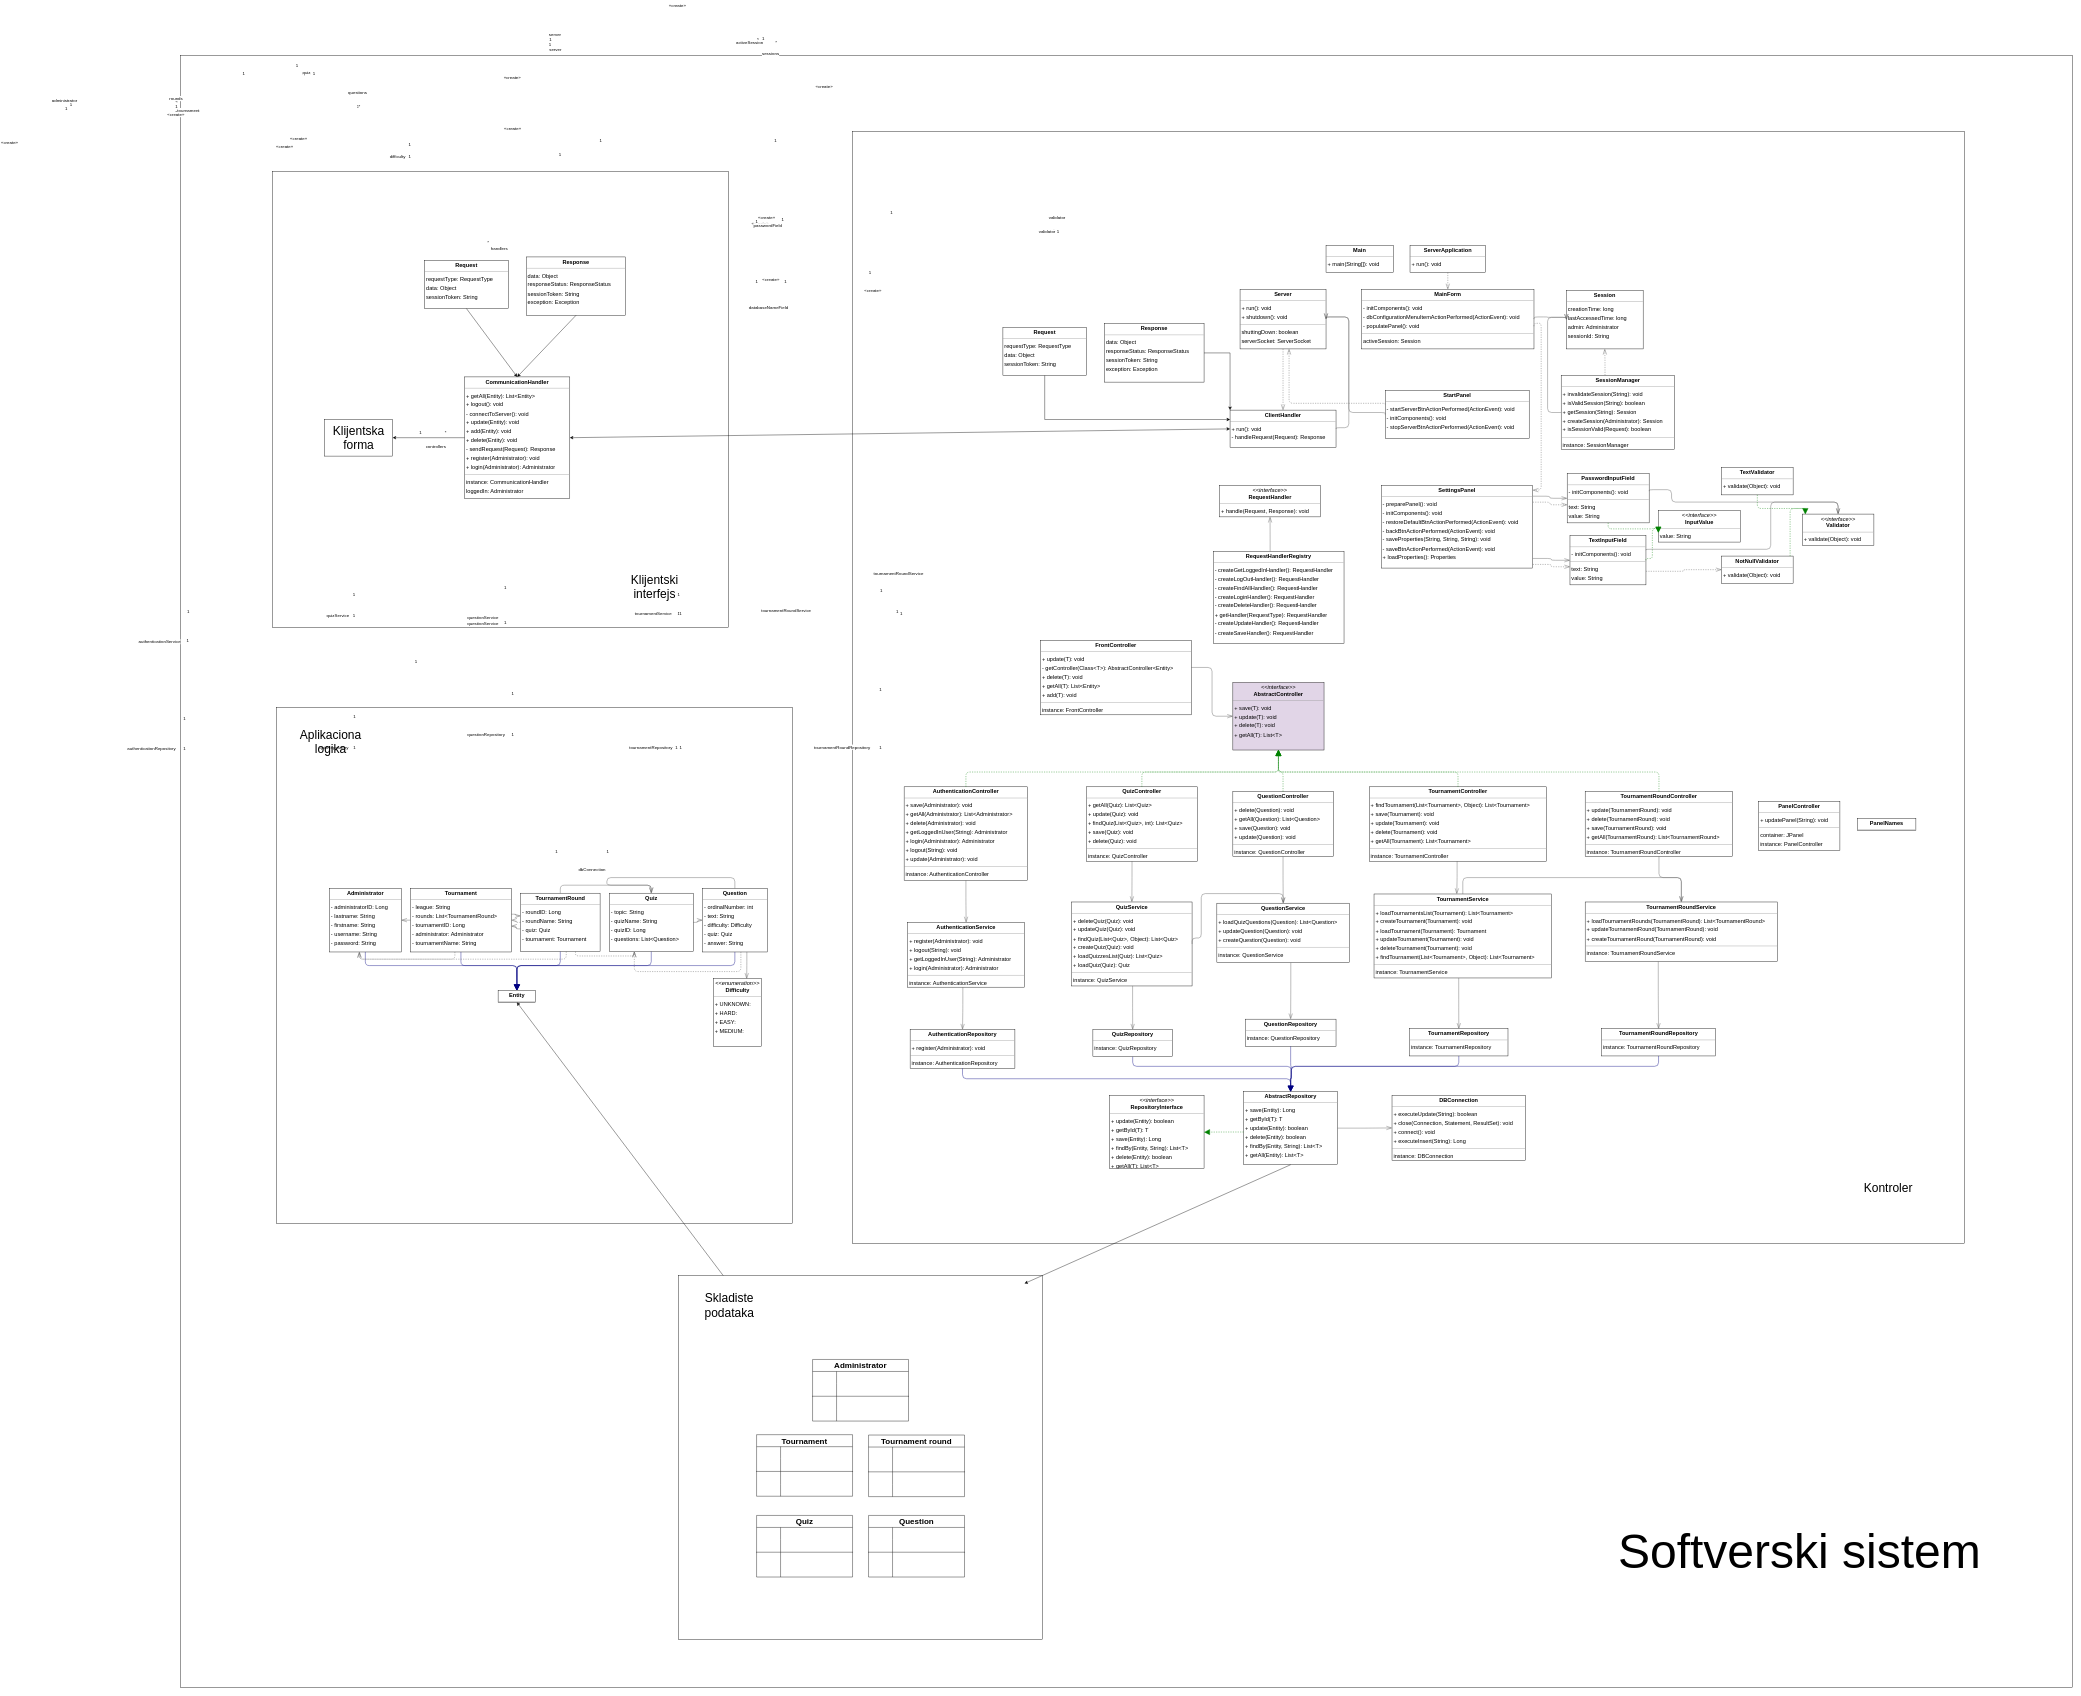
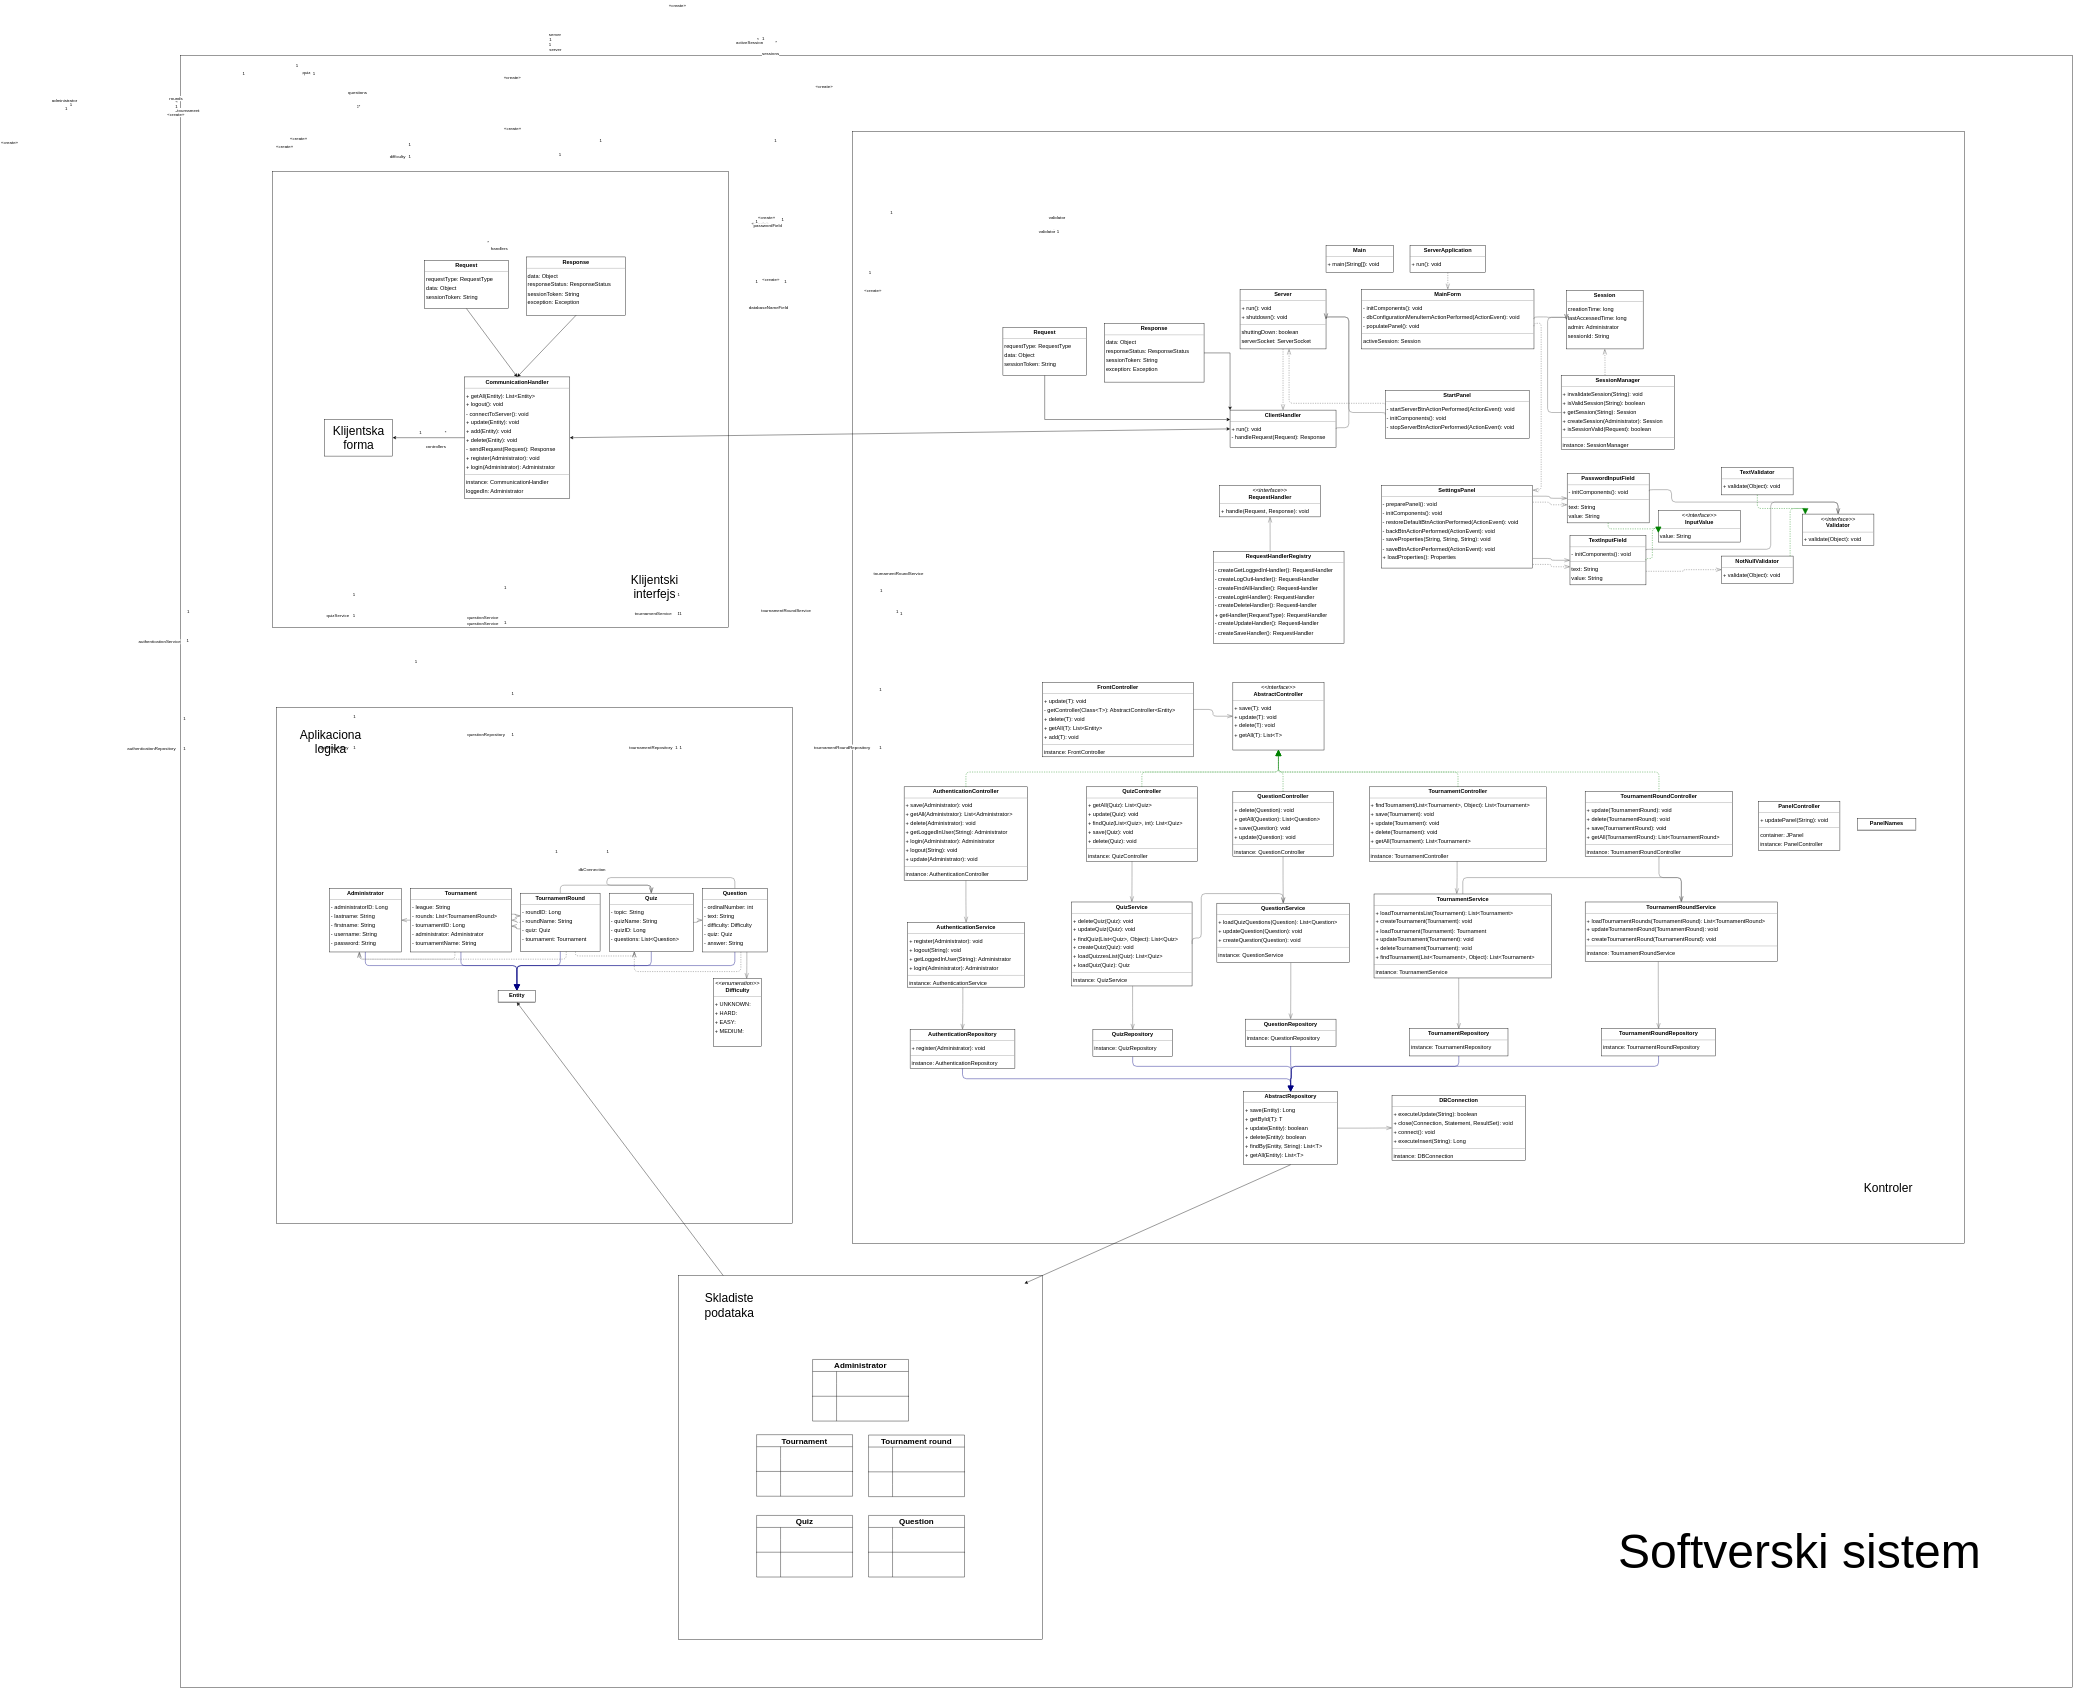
(1116, 678) -> (1118, 720)
(1279, 716) -> (1279, 716)
(1157, 1132) -> none
(1211, 1132) -> none
